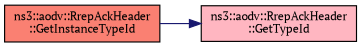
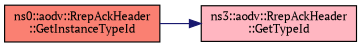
(82, 24) -> (82, 24)
